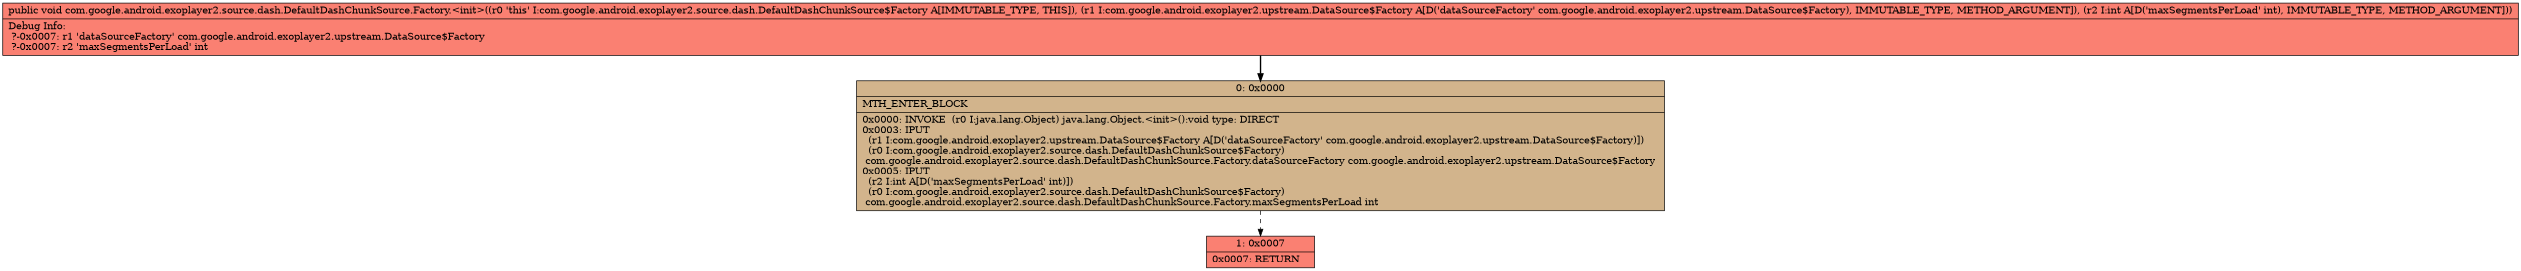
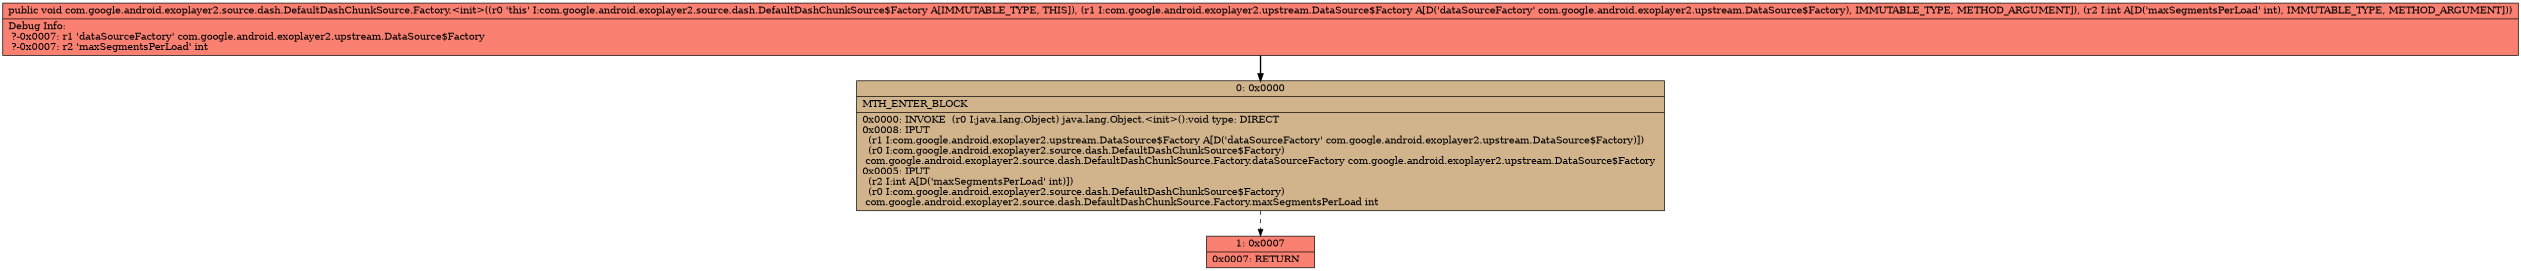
(899, 130) -> (899, 130)
